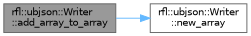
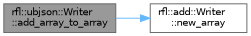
(199, 18) -> (199, 18)
